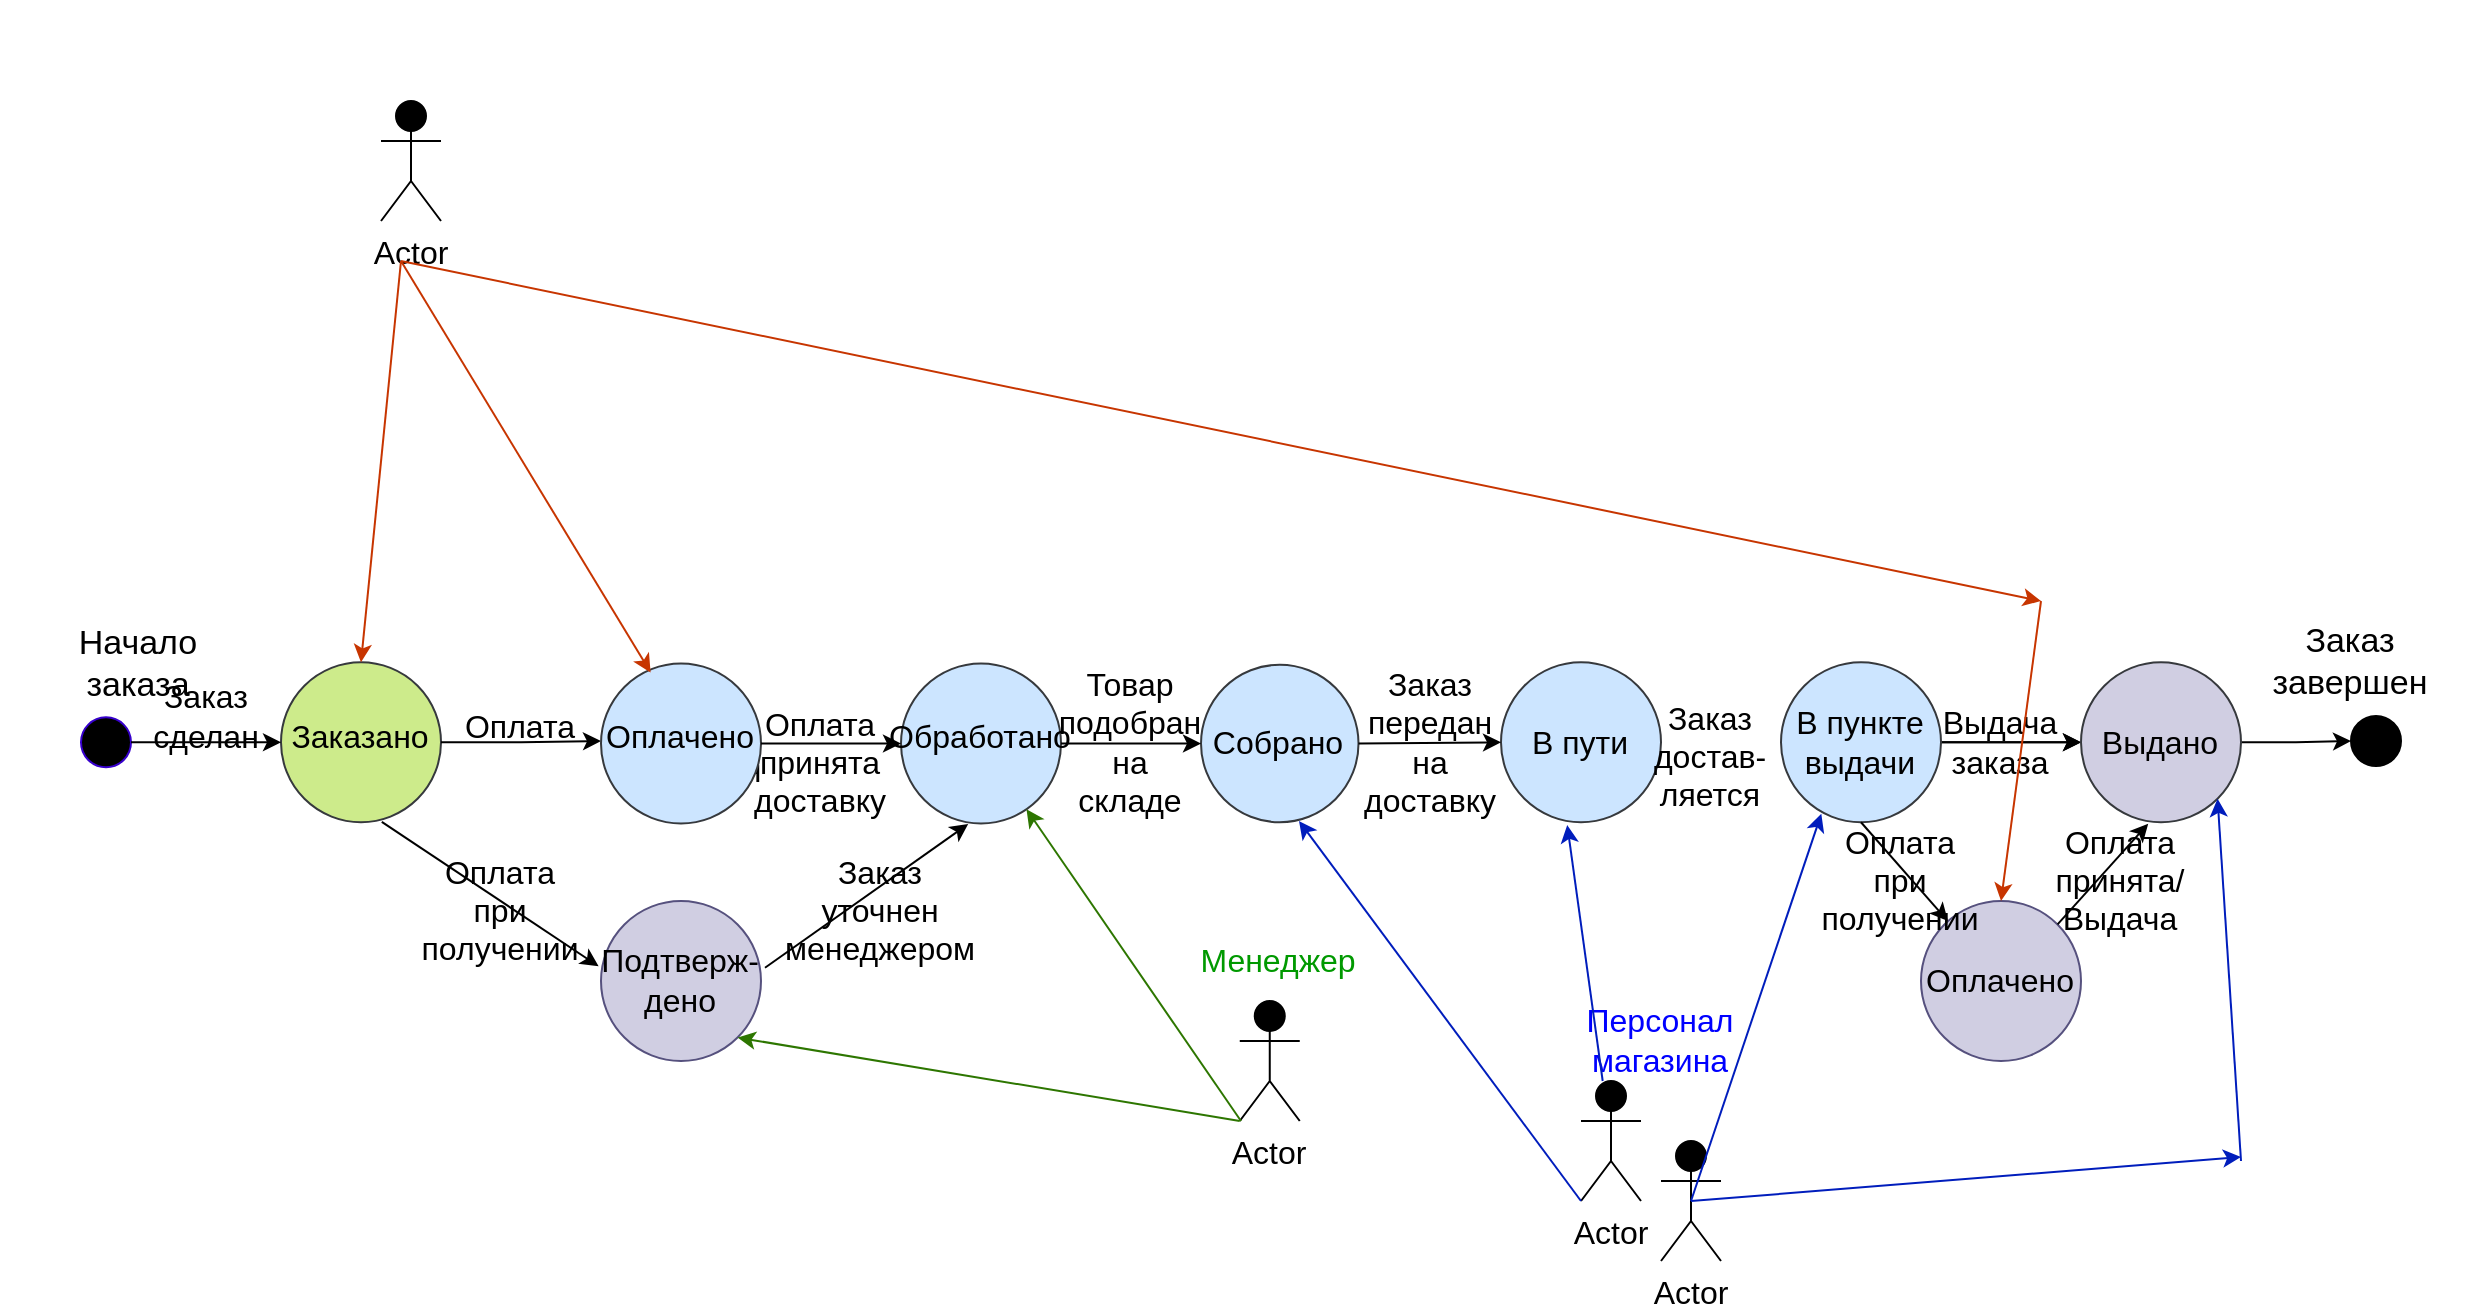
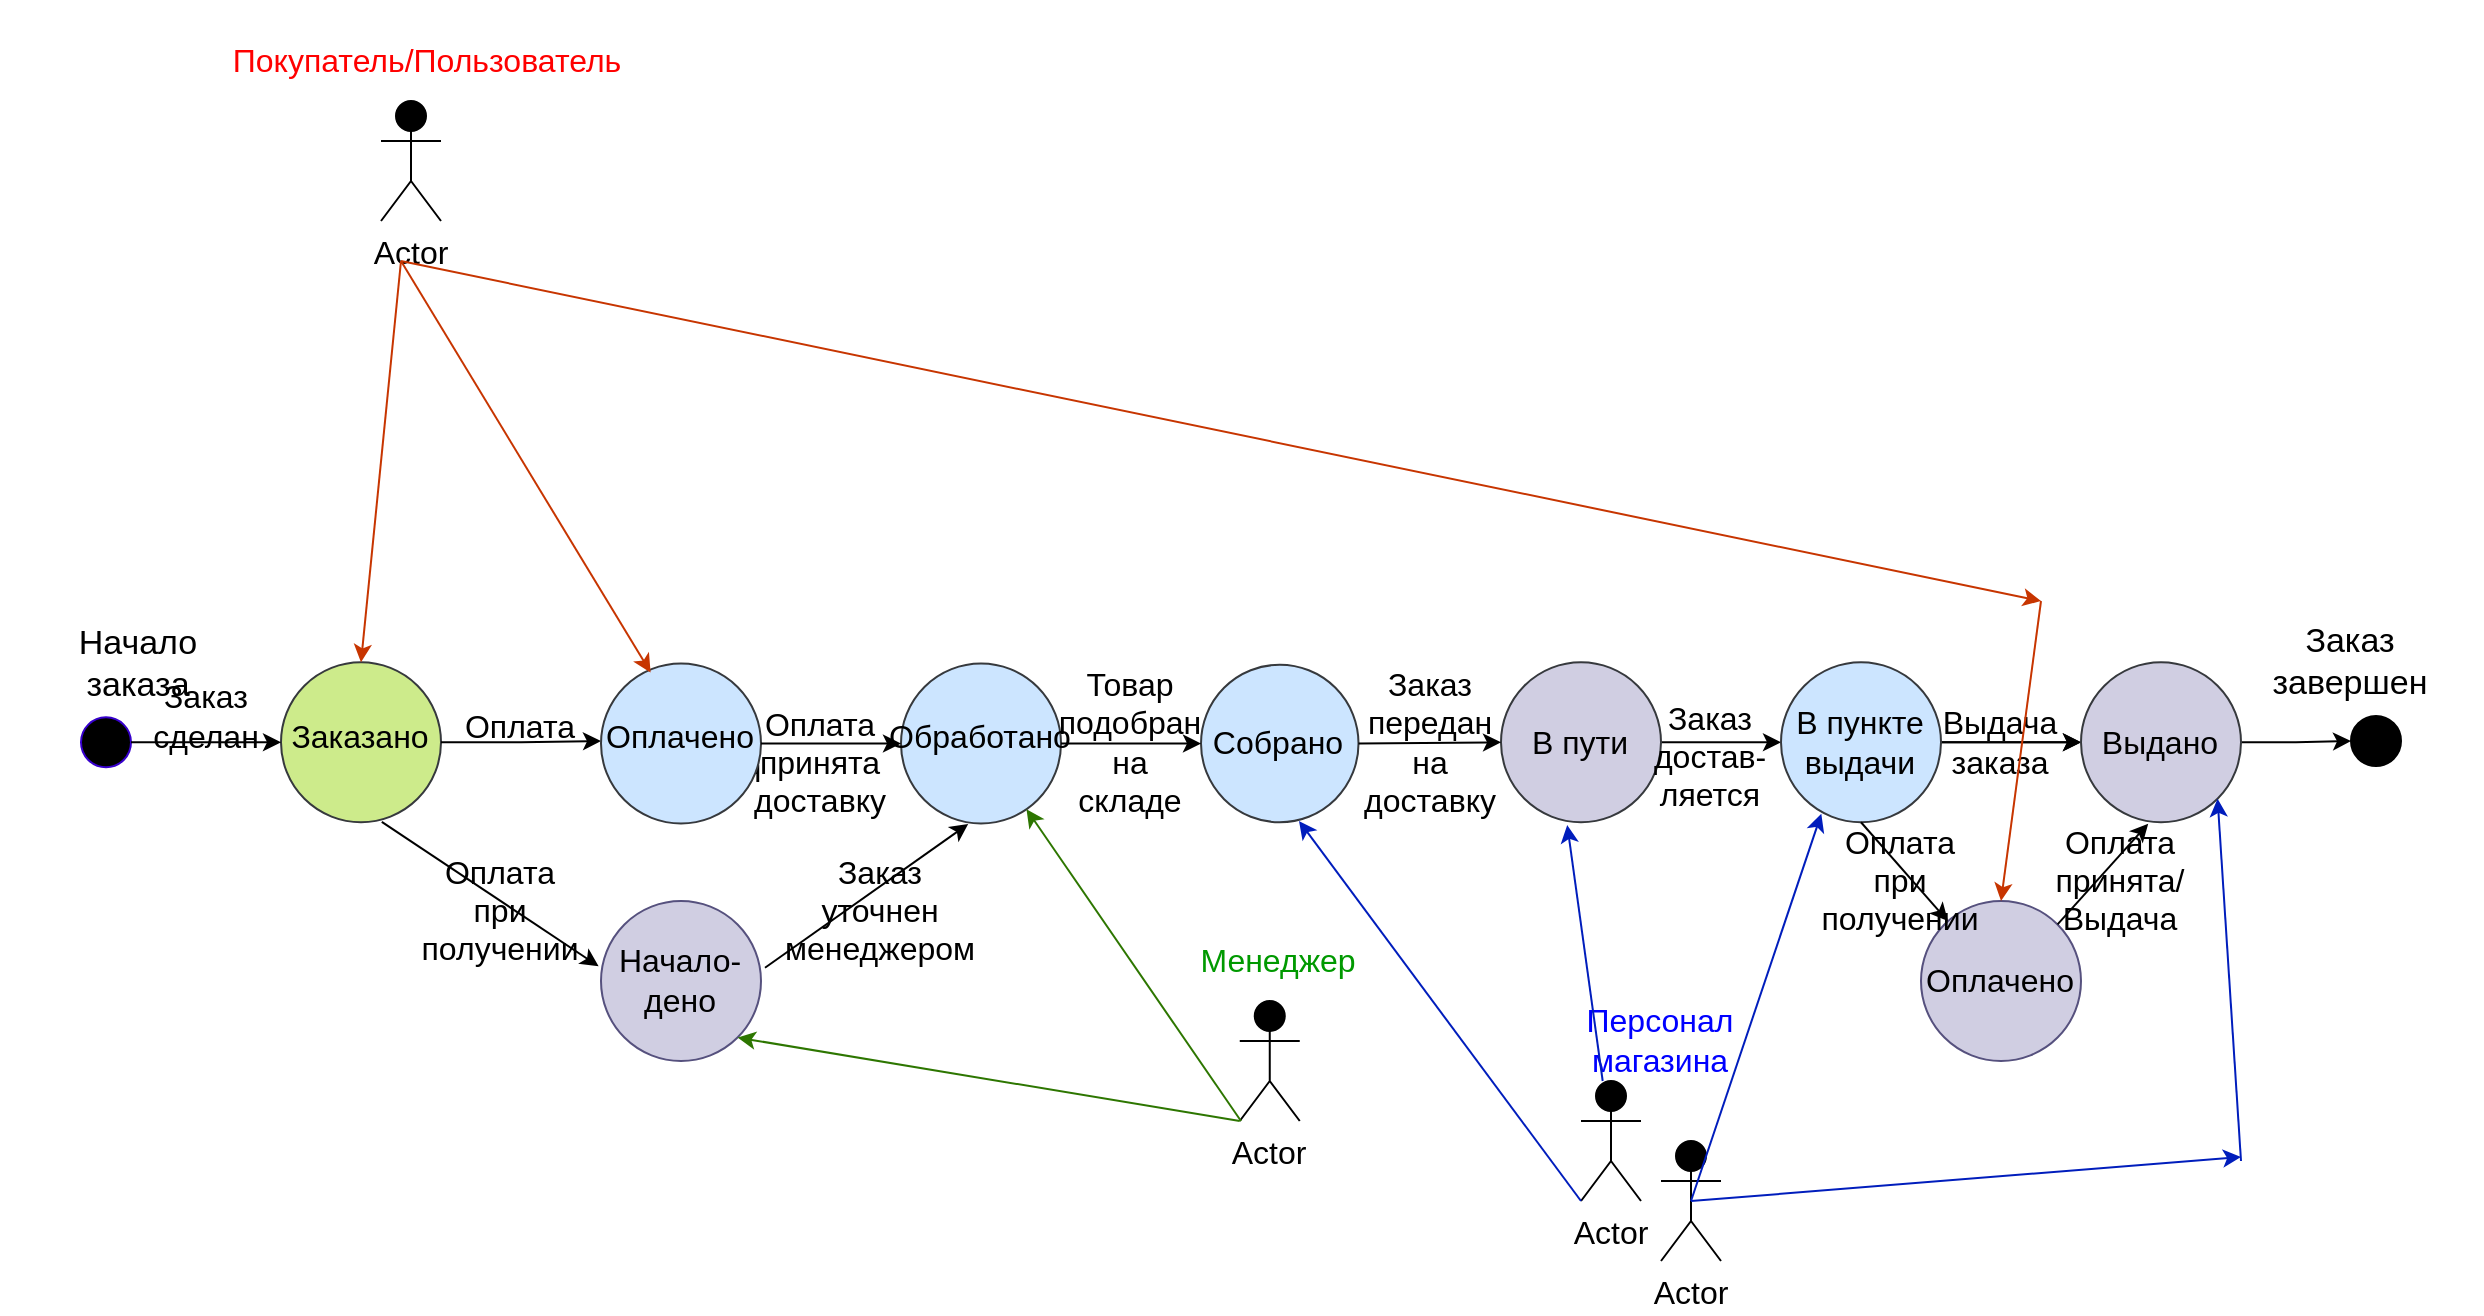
none -> (426, 61)
(1581, 742) -> (1581, 742)
none -> (1714, 742)
(681, 981) -> (681, 981)
